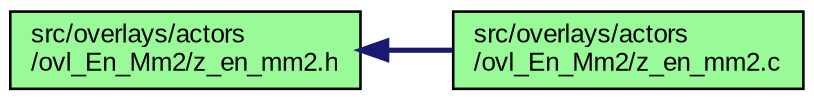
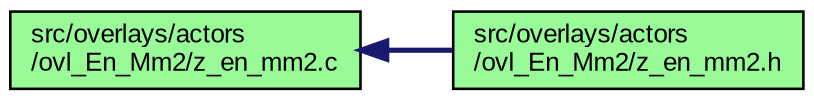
(420, 50) -> (420, 50)
